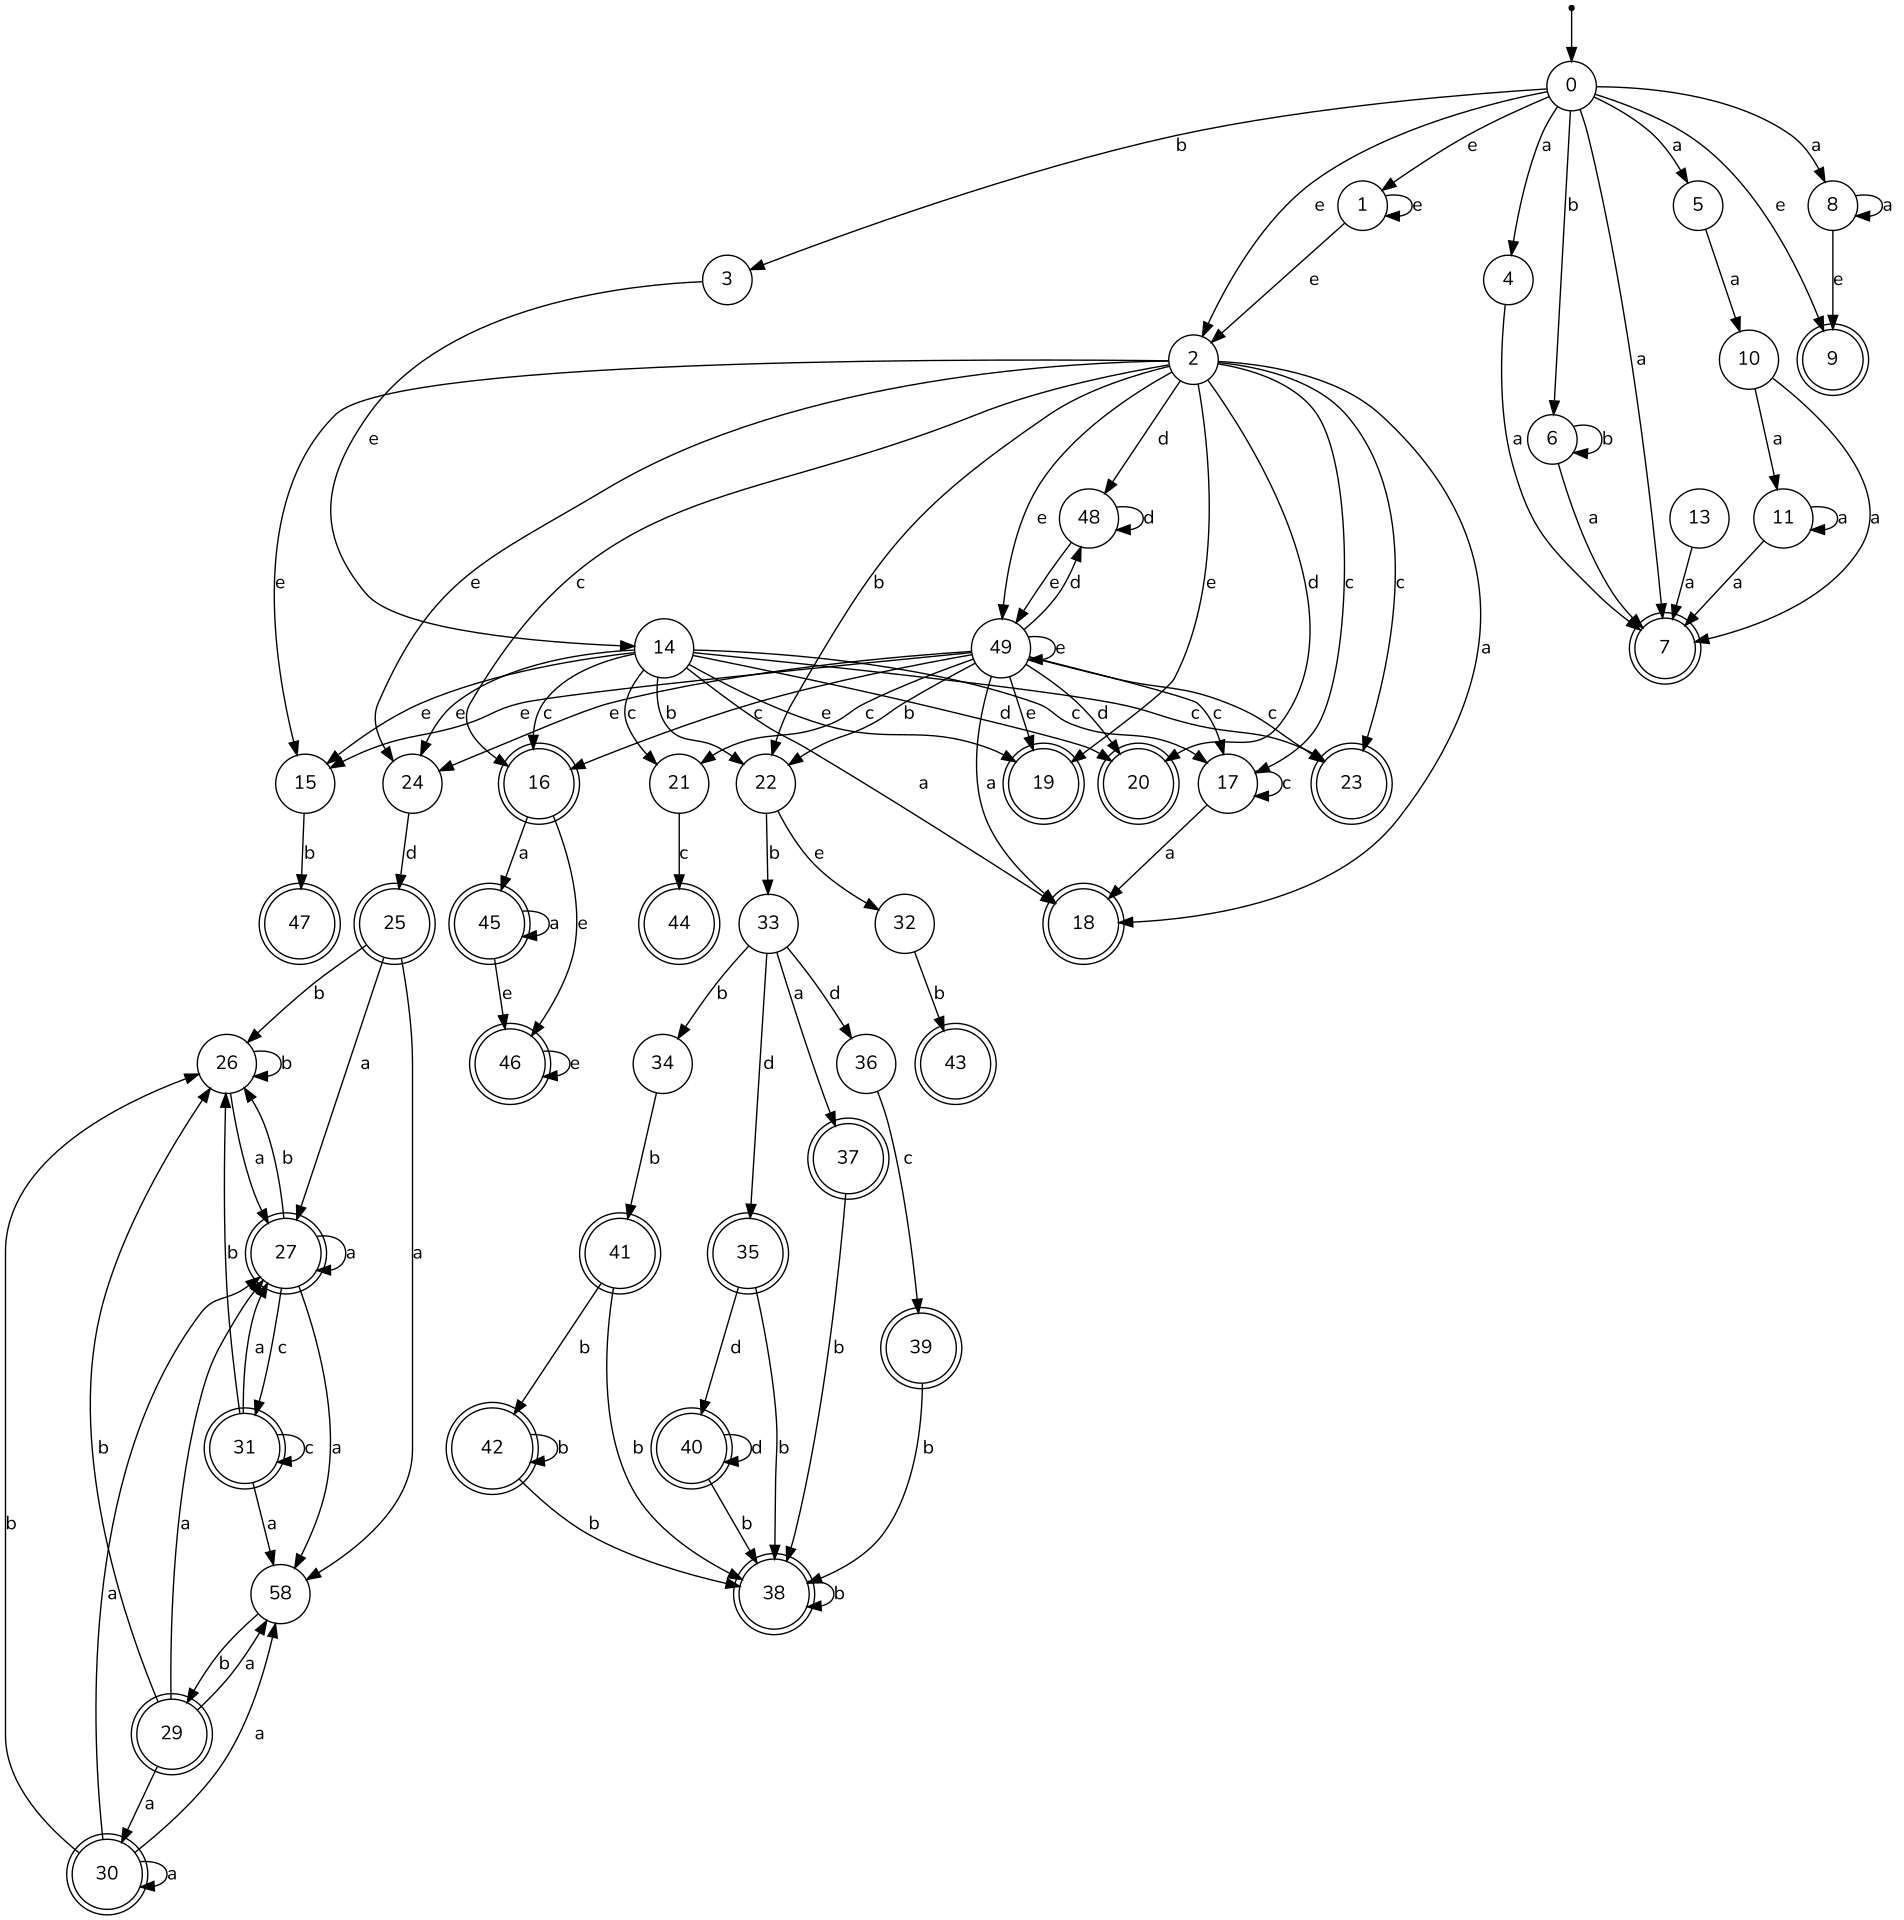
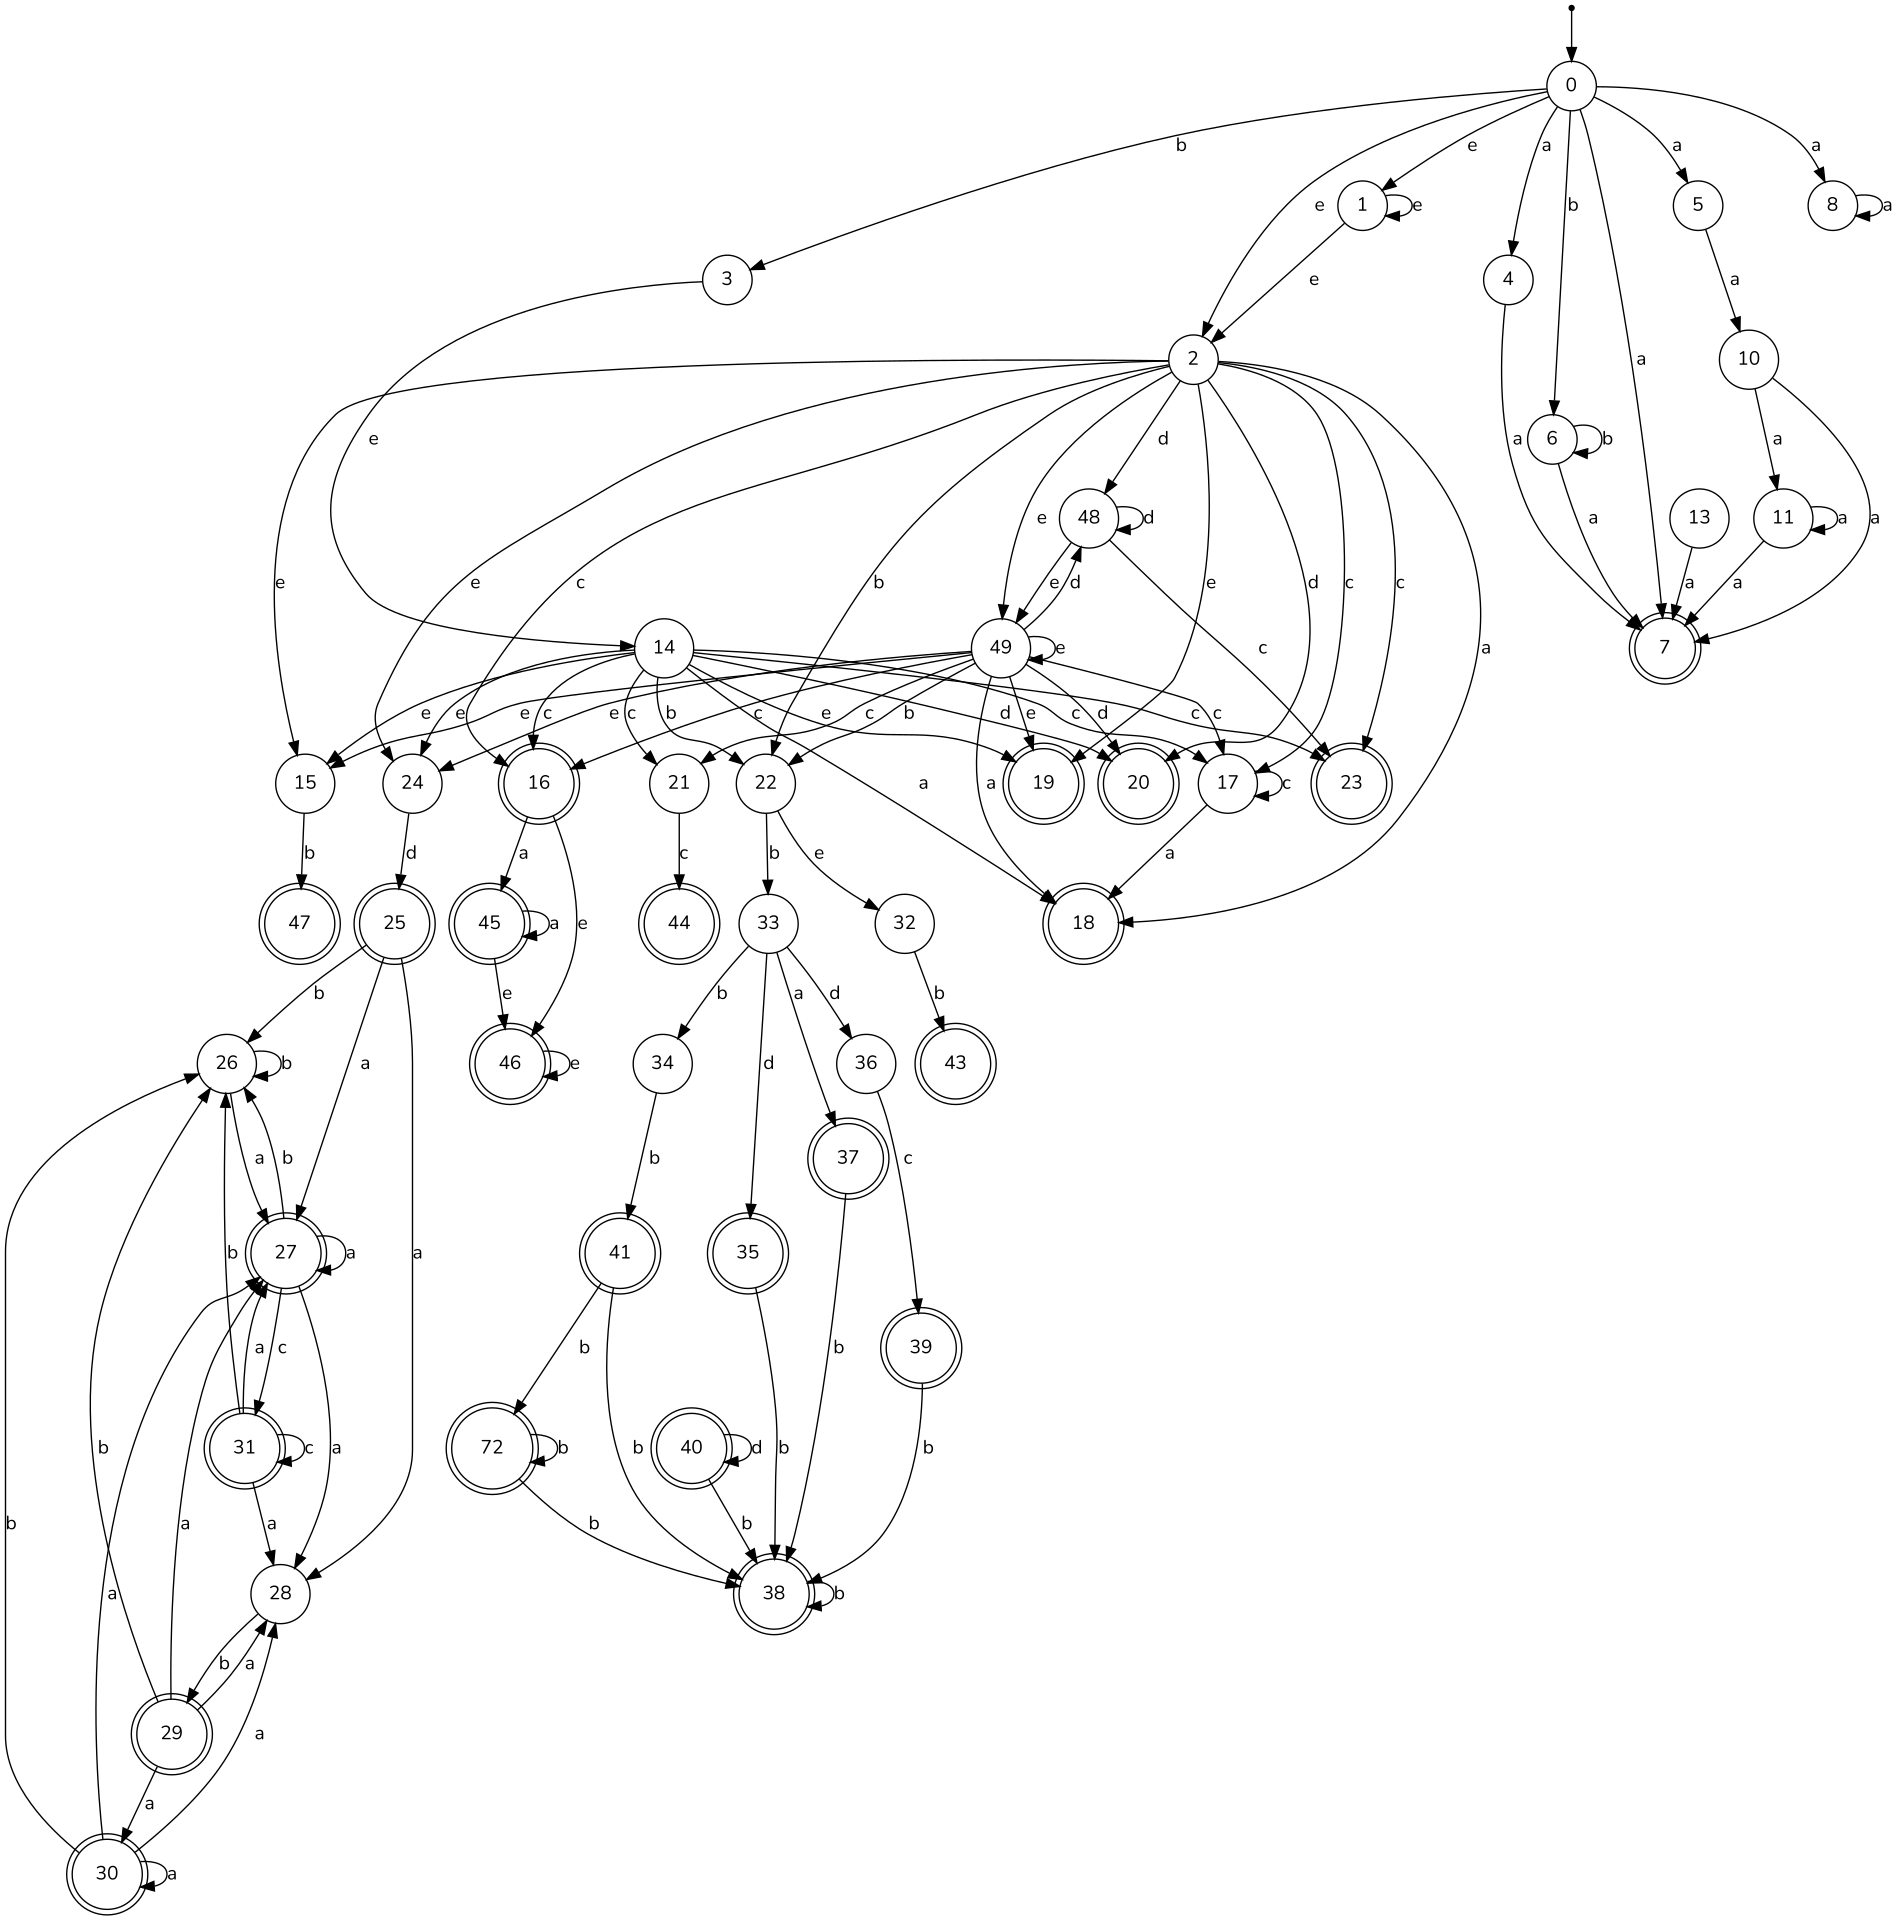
(1833, 360) -> none
(1199, 694) -> (1217, 641)
(722, 1344) -> none
(492, 1448) -> (492, 1448)
(280, 1594) -> (280, 1594)
